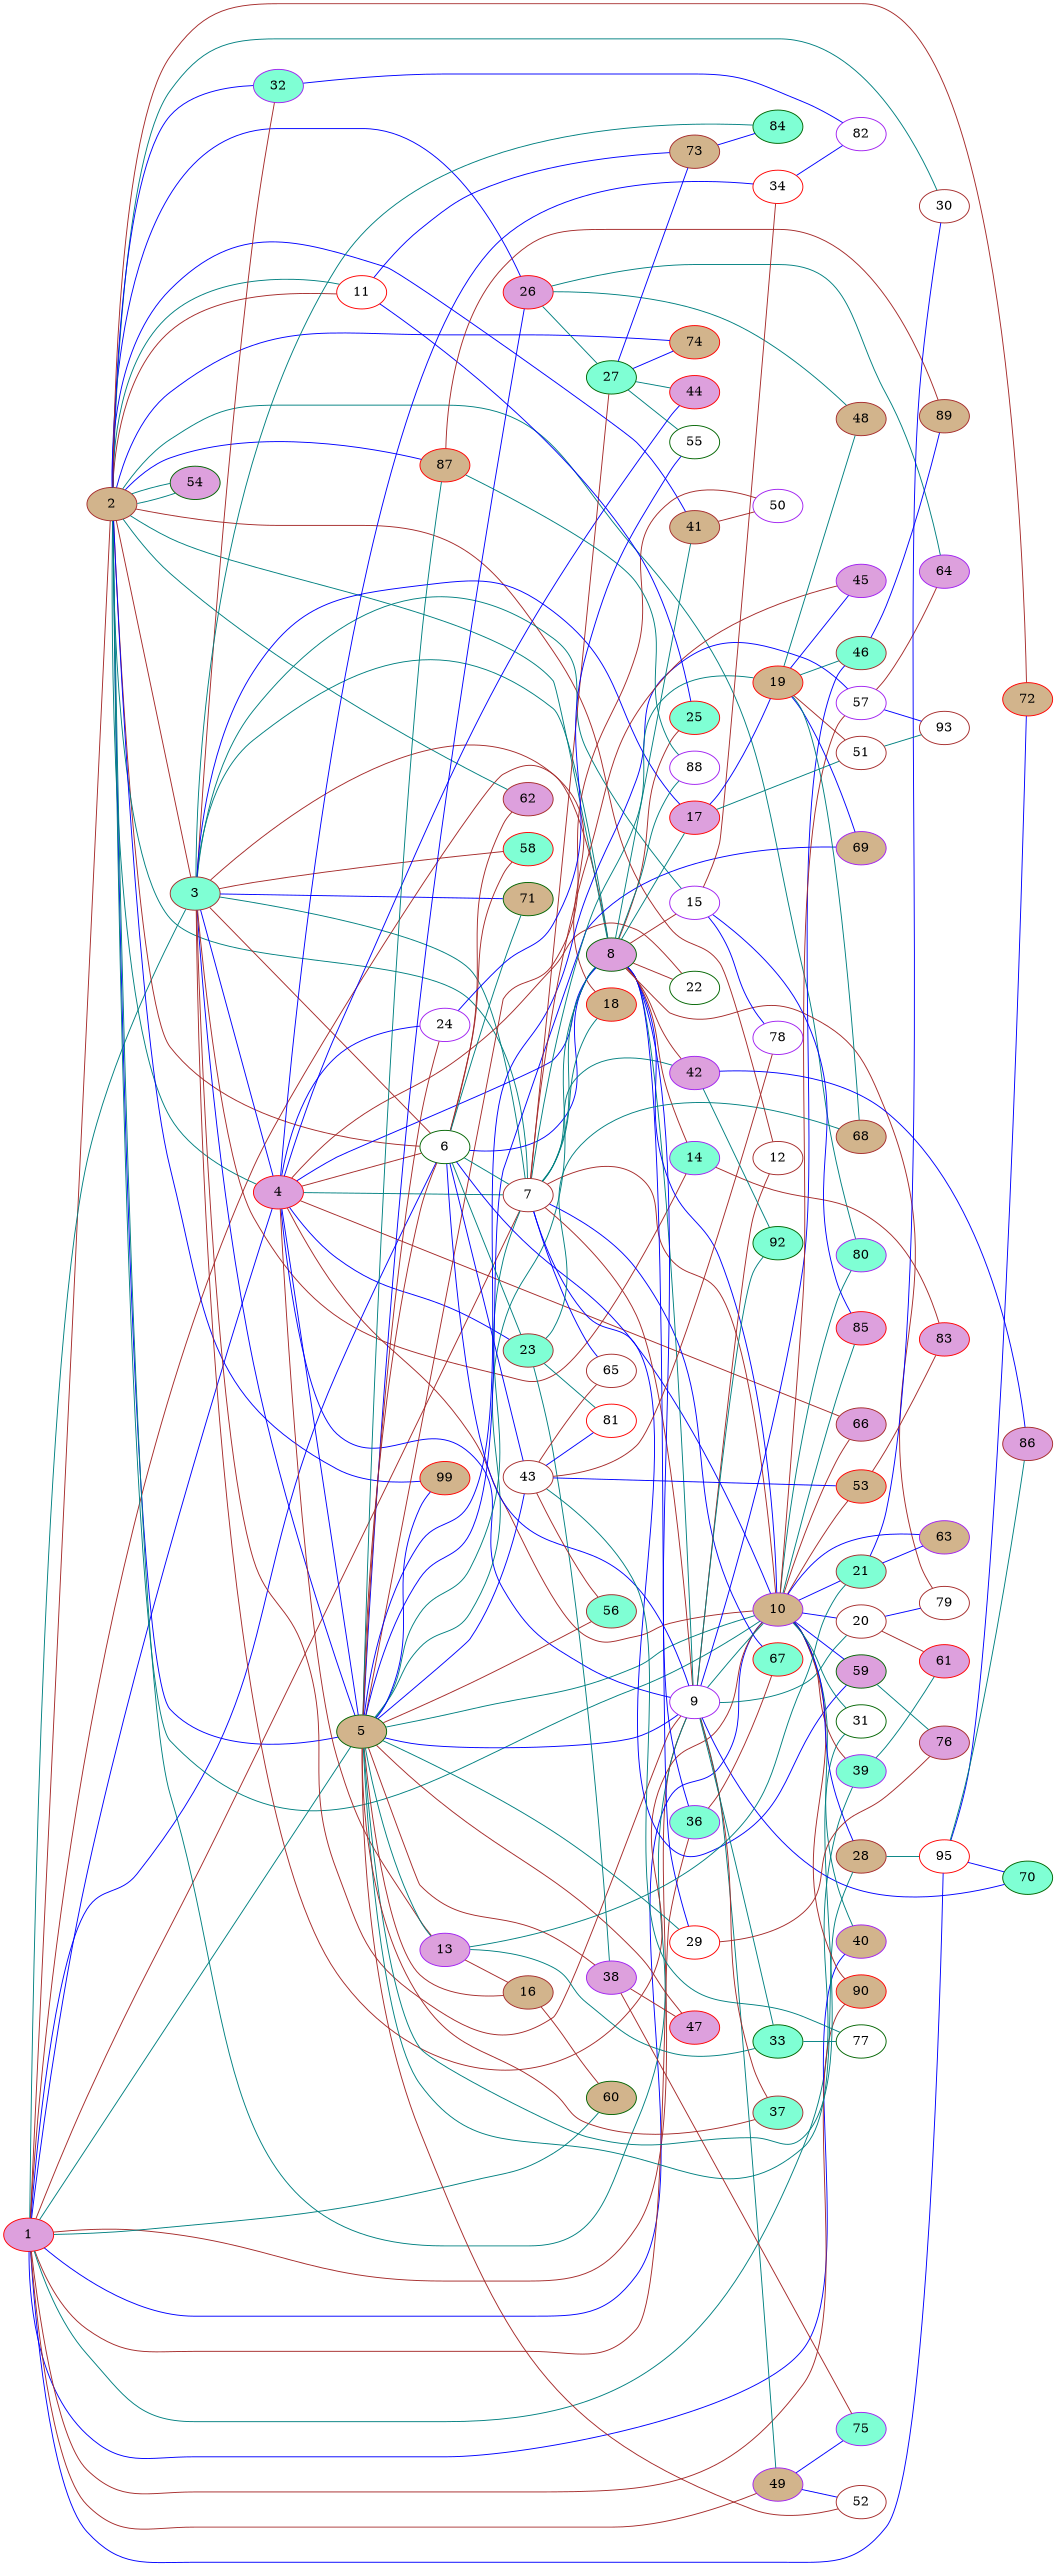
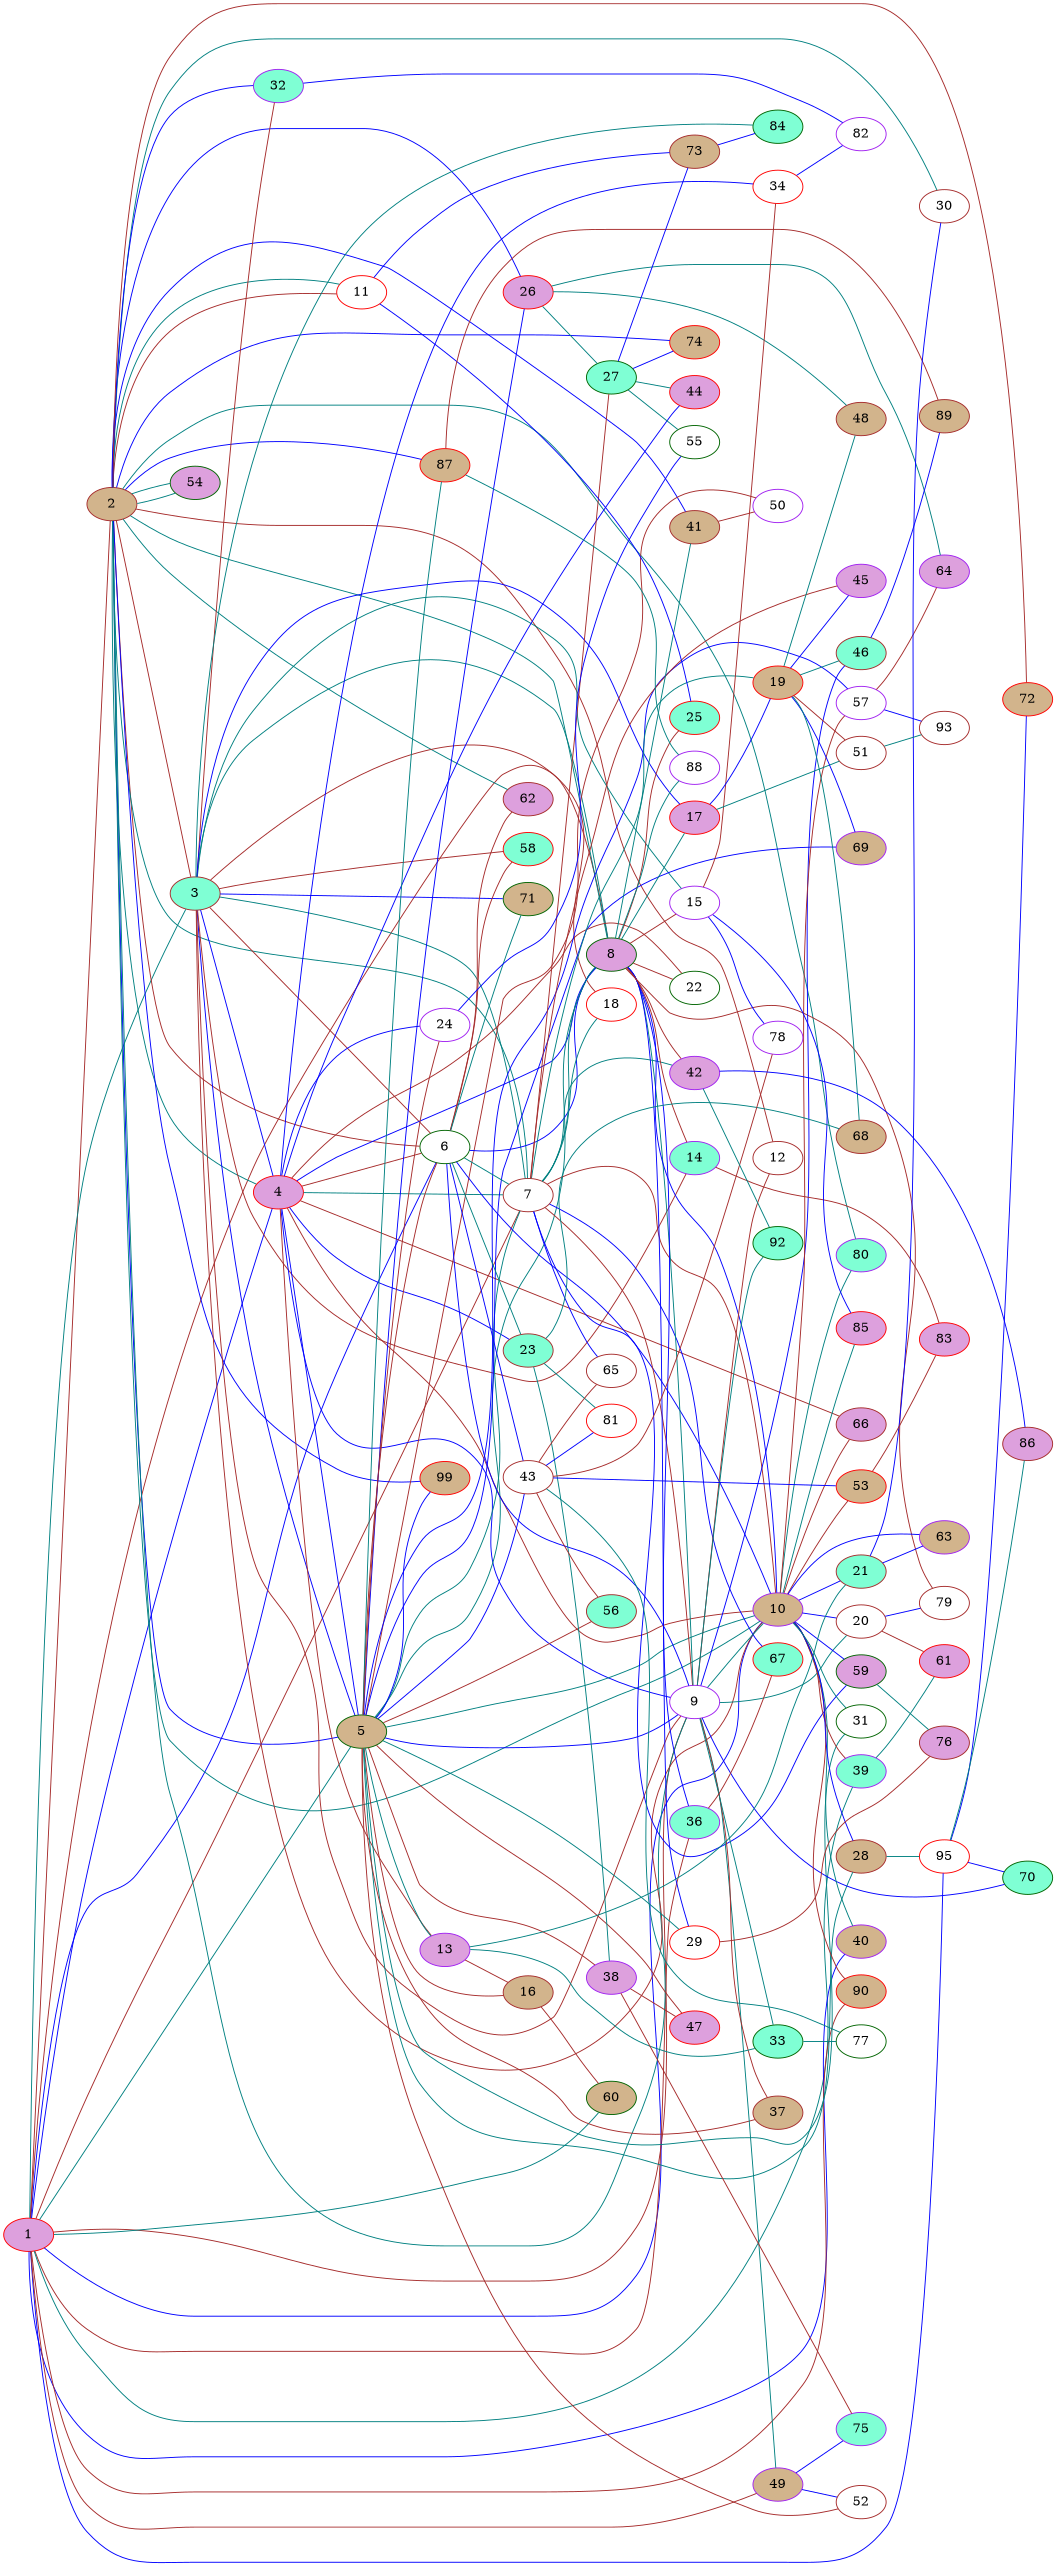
(611, 1005) -> (611, 1005)
(778, 2113) -> (778, 2113)
